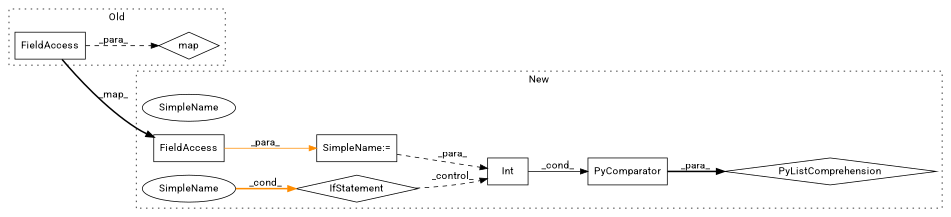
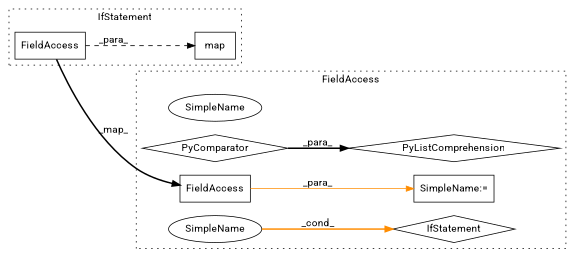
(117, 18) -> (125, 18)
(189, 46) -> (215, 46)
(539, 80) -> (351, 80)
(508, 171) -> none
(628, 171) -> (215, 148)
